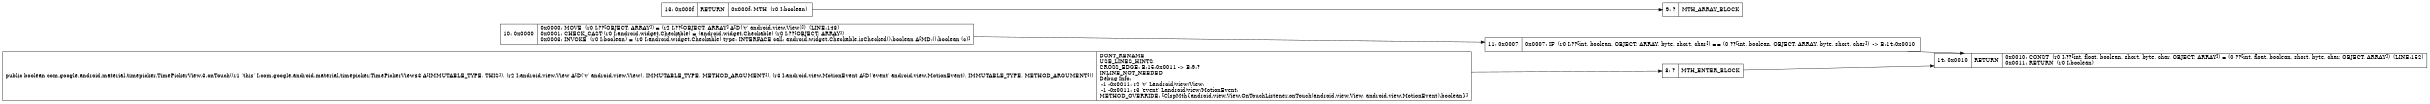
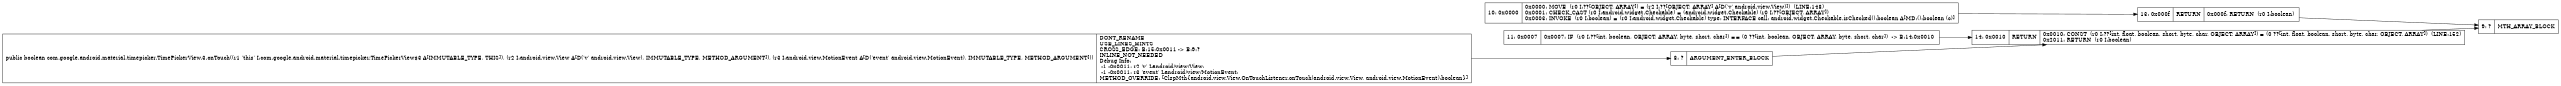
(770, 10) -> (2252, 14)
none -> (2448, 29)
(1227, 39) -> (2046, 14)
(2050, 63) -> (2088, 40)
(1711, 71) -> (1730, 58)
